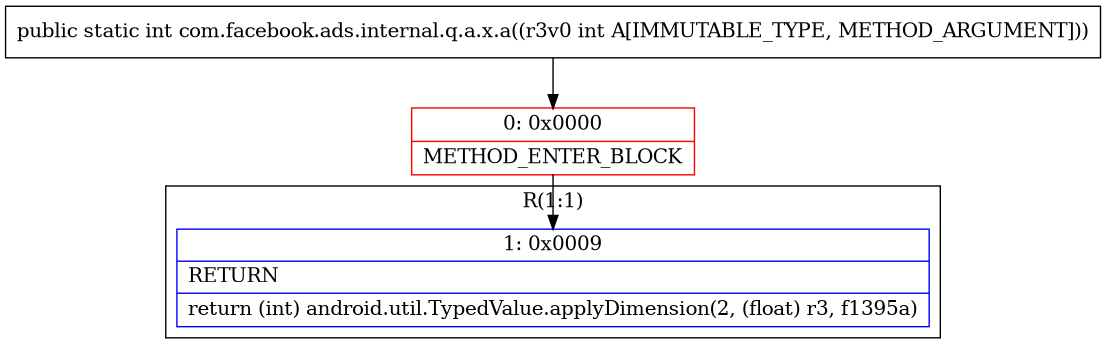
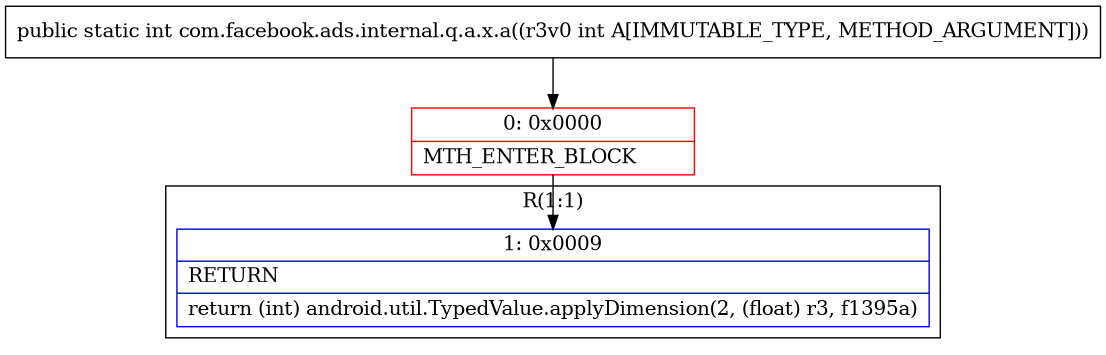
(553, 157) -> (530, 157)
